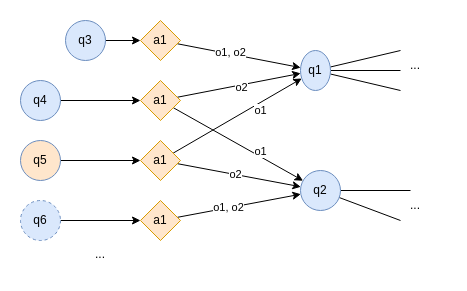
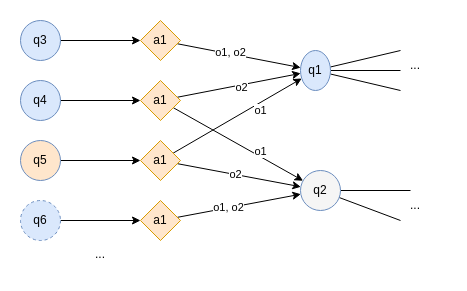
(86, 41) -> (41, 41)
(321, 191) -> (321, 191)
